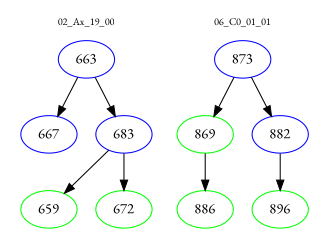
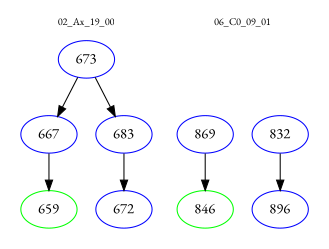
(243, 22) -> (243, 22)
(86, 59) -> (86, 59)
(243, 59) -> none
(205, 134) -> (205, 134)
(280, 134) -> (280, 134)
(90, 168) -> (49, 167)
(124, 209) -> (124, 209)
(205, 209) -> (205, 209)
(280, 209) -> (280, 209)
